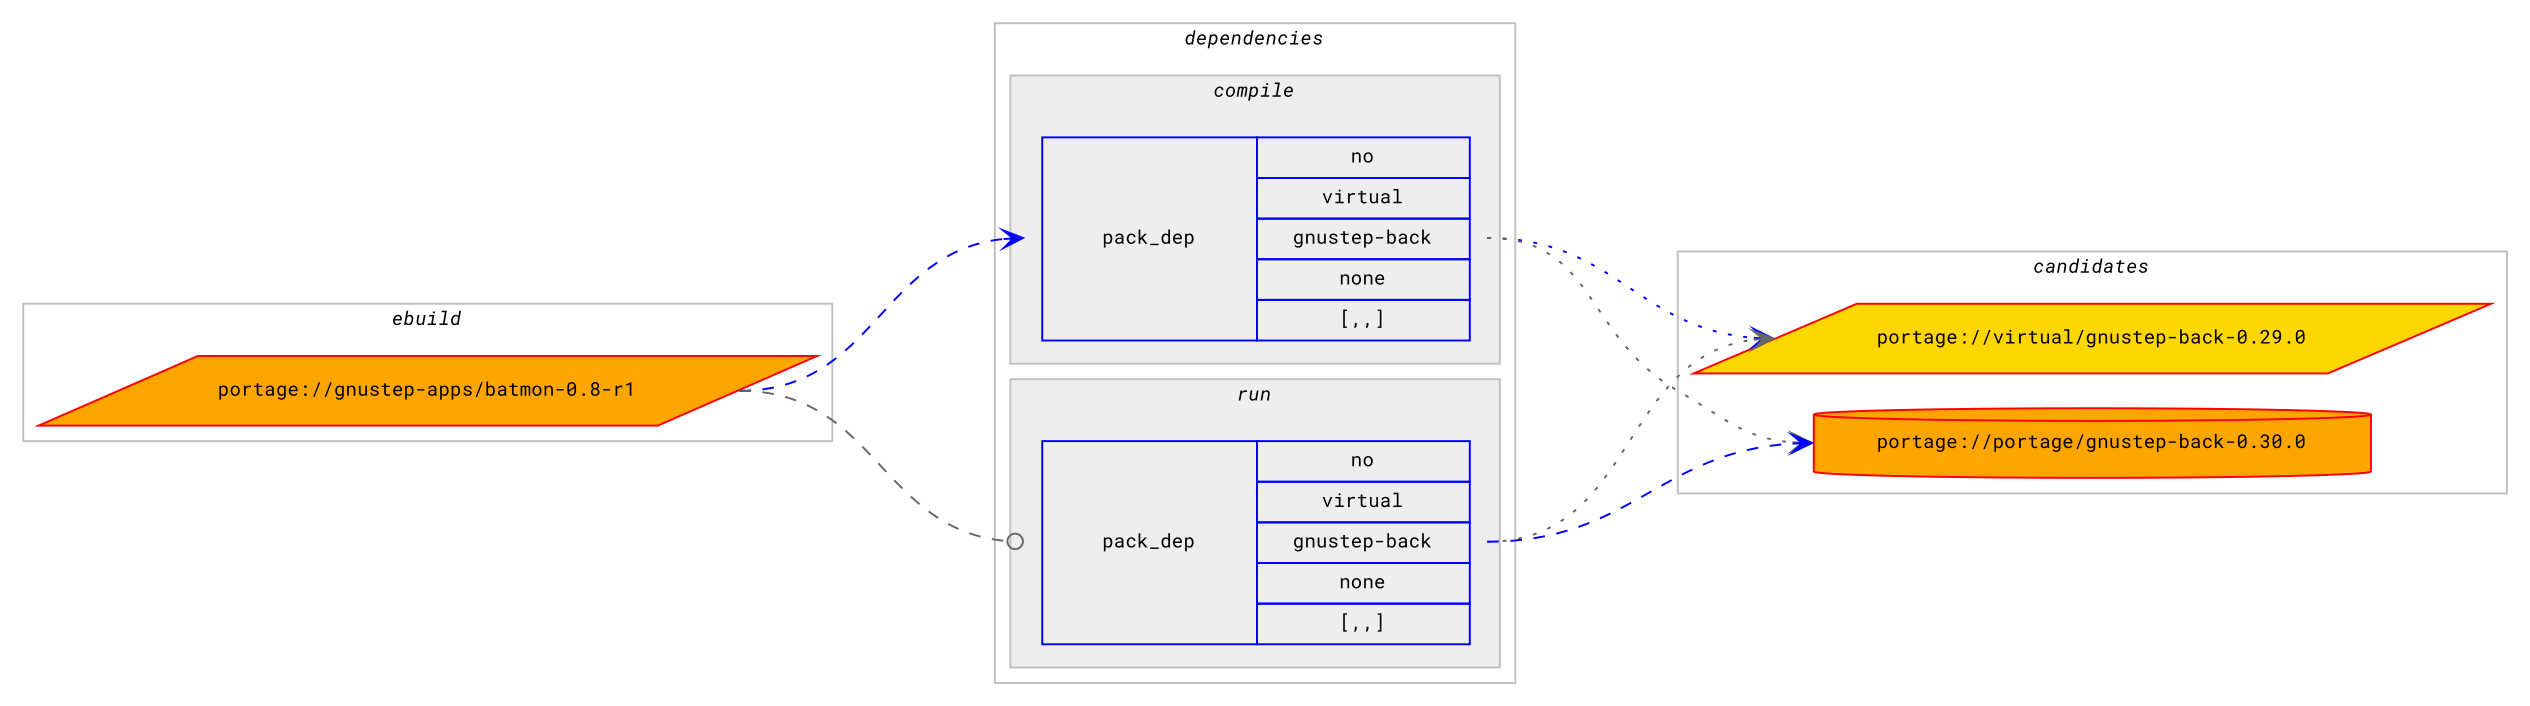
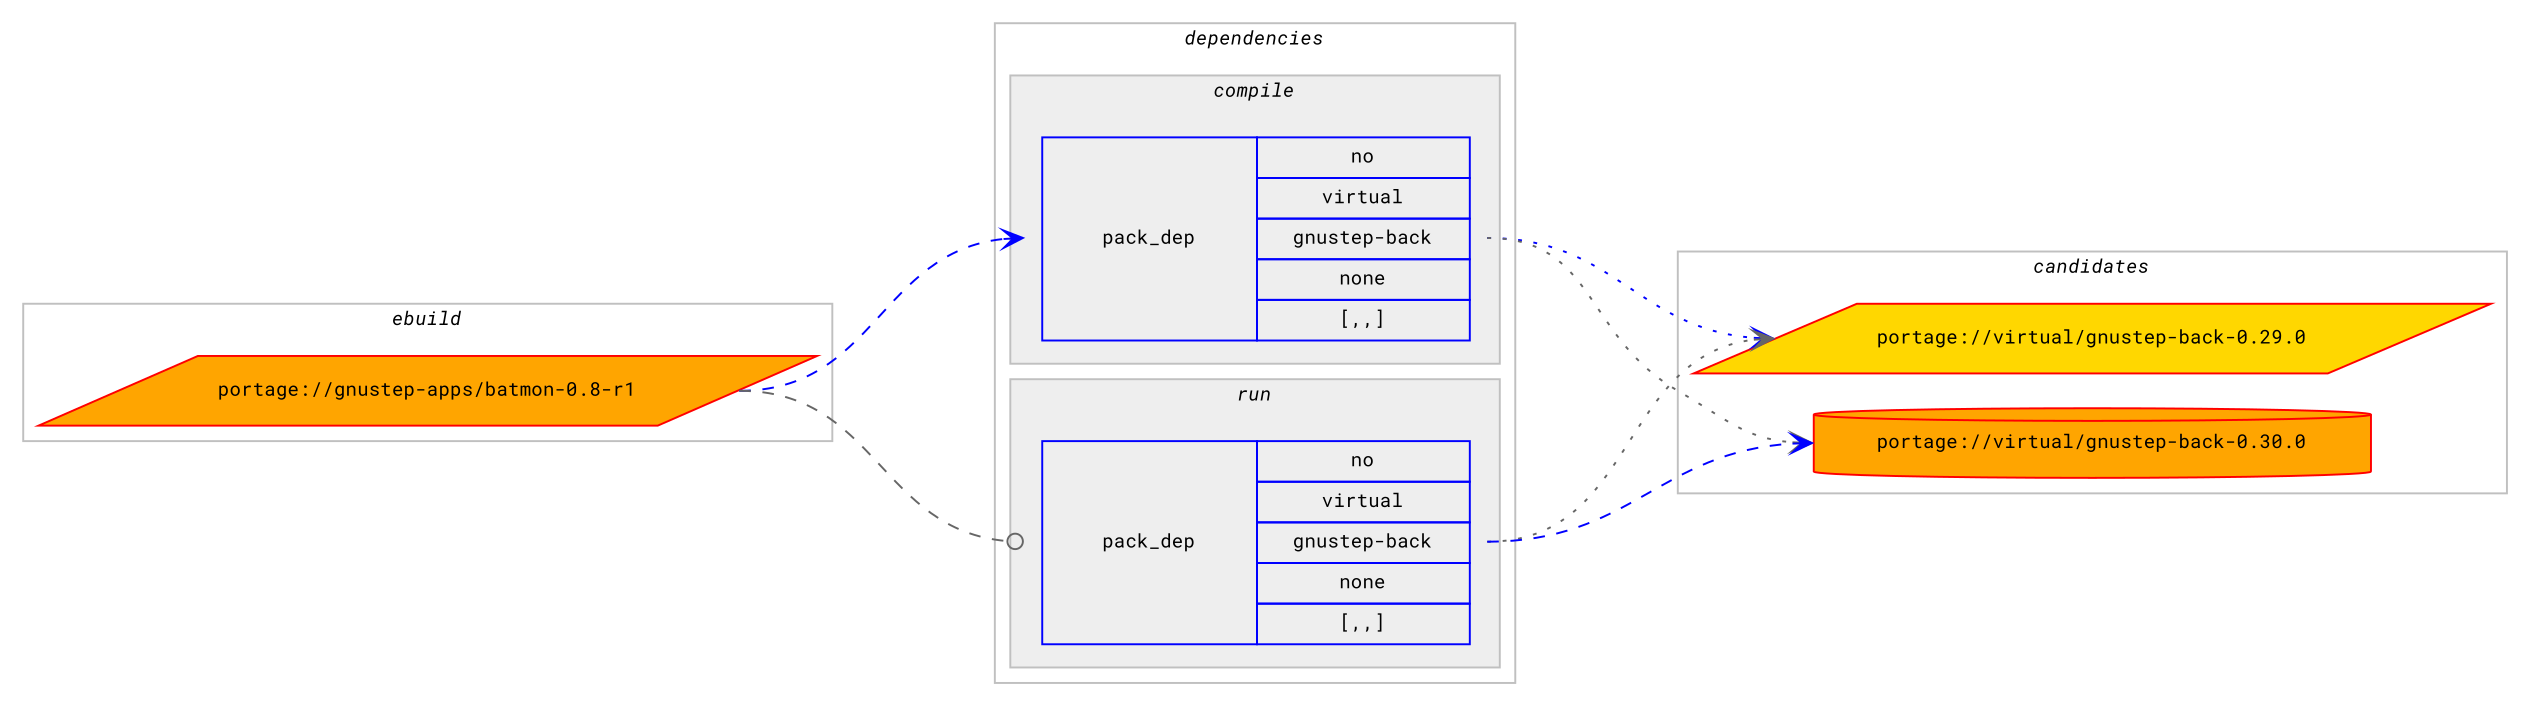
(2092, 443) -> (2092, 443)
